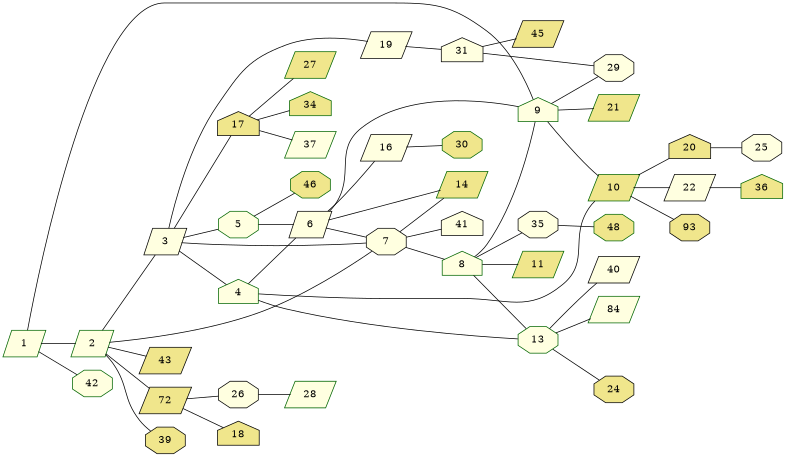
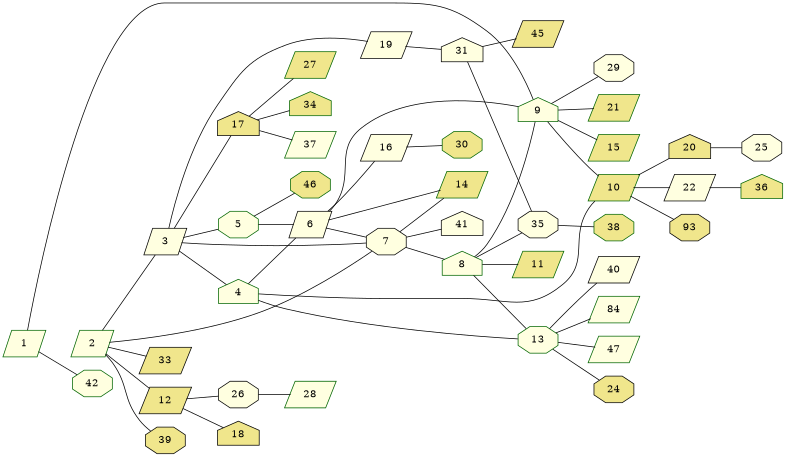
(539, 60) -> (500, 137)
none -> (614, 148)
(614, 228) -> (614, 228)
(58, 344) -> none
none -> (614, 349)
(165, 361) -> (165, 361)
(165, 400) -> (165, 400)
